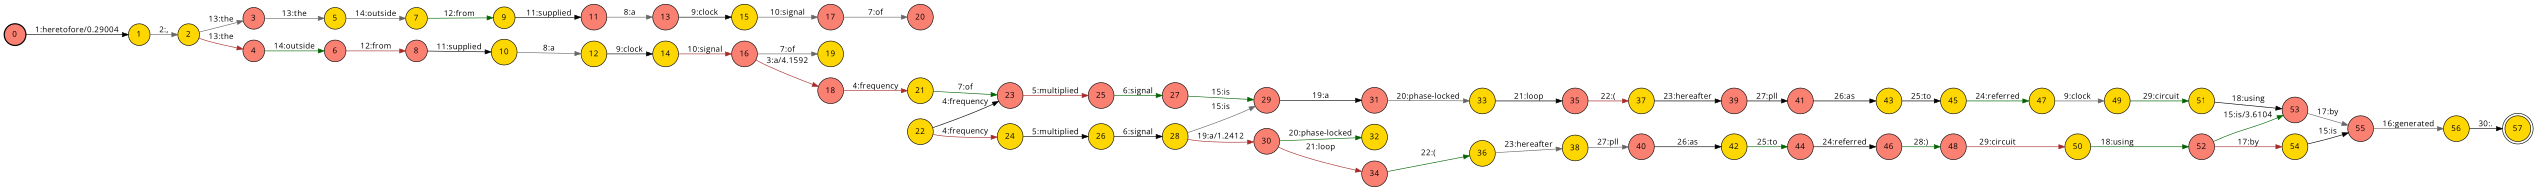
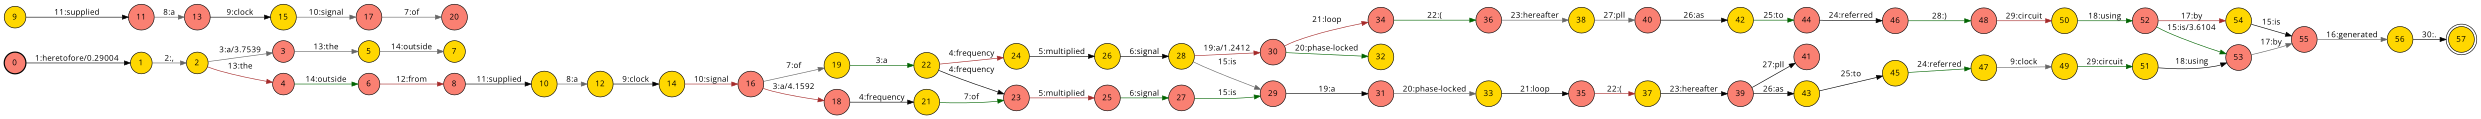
(457, 18) -> none
(221, 19) -> (240, 50)
none -> (879, 65)
(872, 91) -> (879, 102)
(1842, 101) -> (1771, 94)
(1482, 153) -> (1489, 20)
